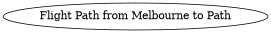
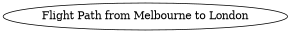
(136, 16) -> (145, 16)
